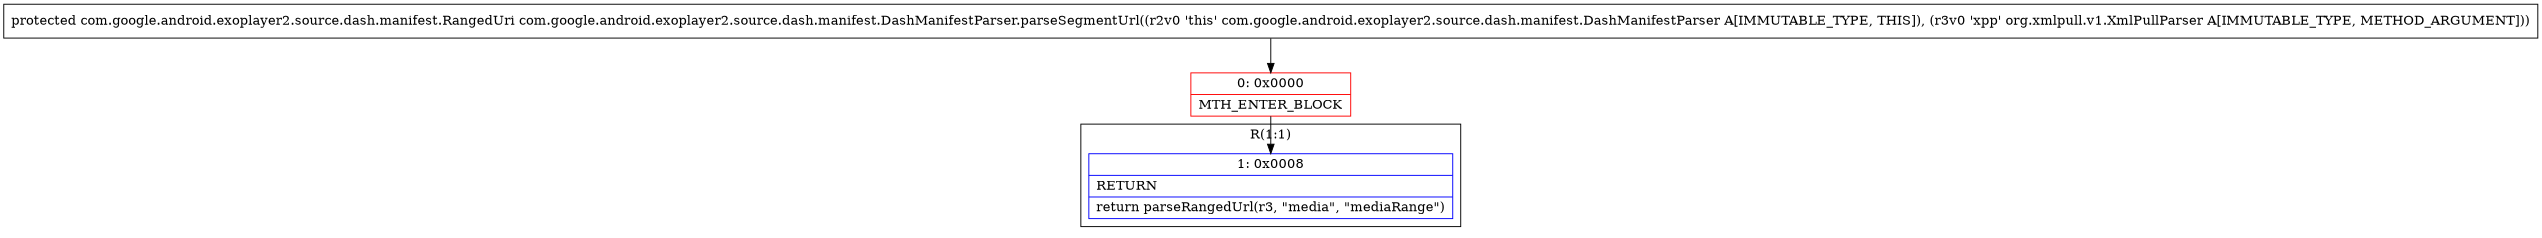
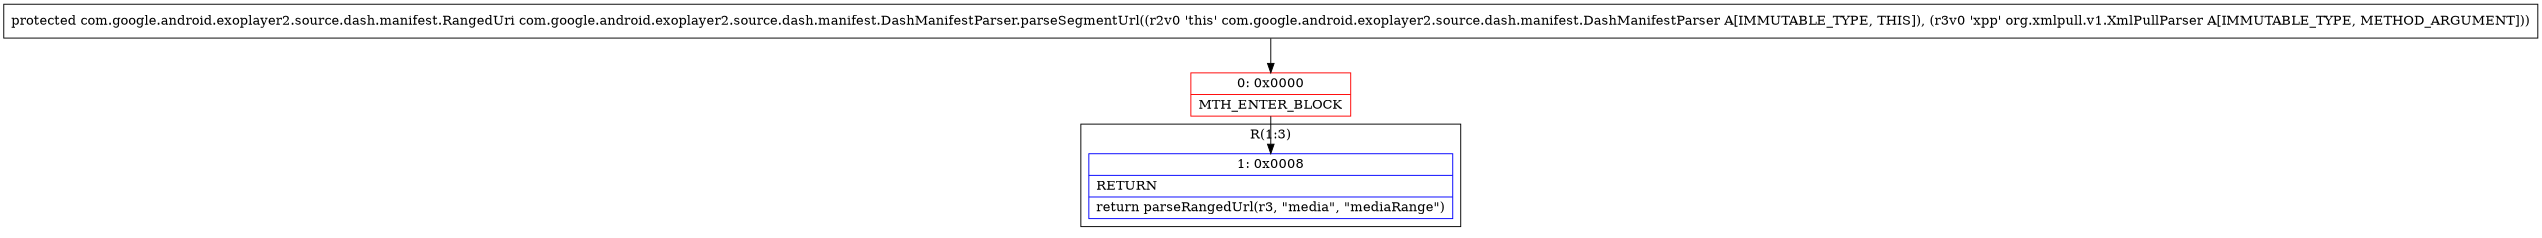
(1271, 135) -> (1271, 135)
